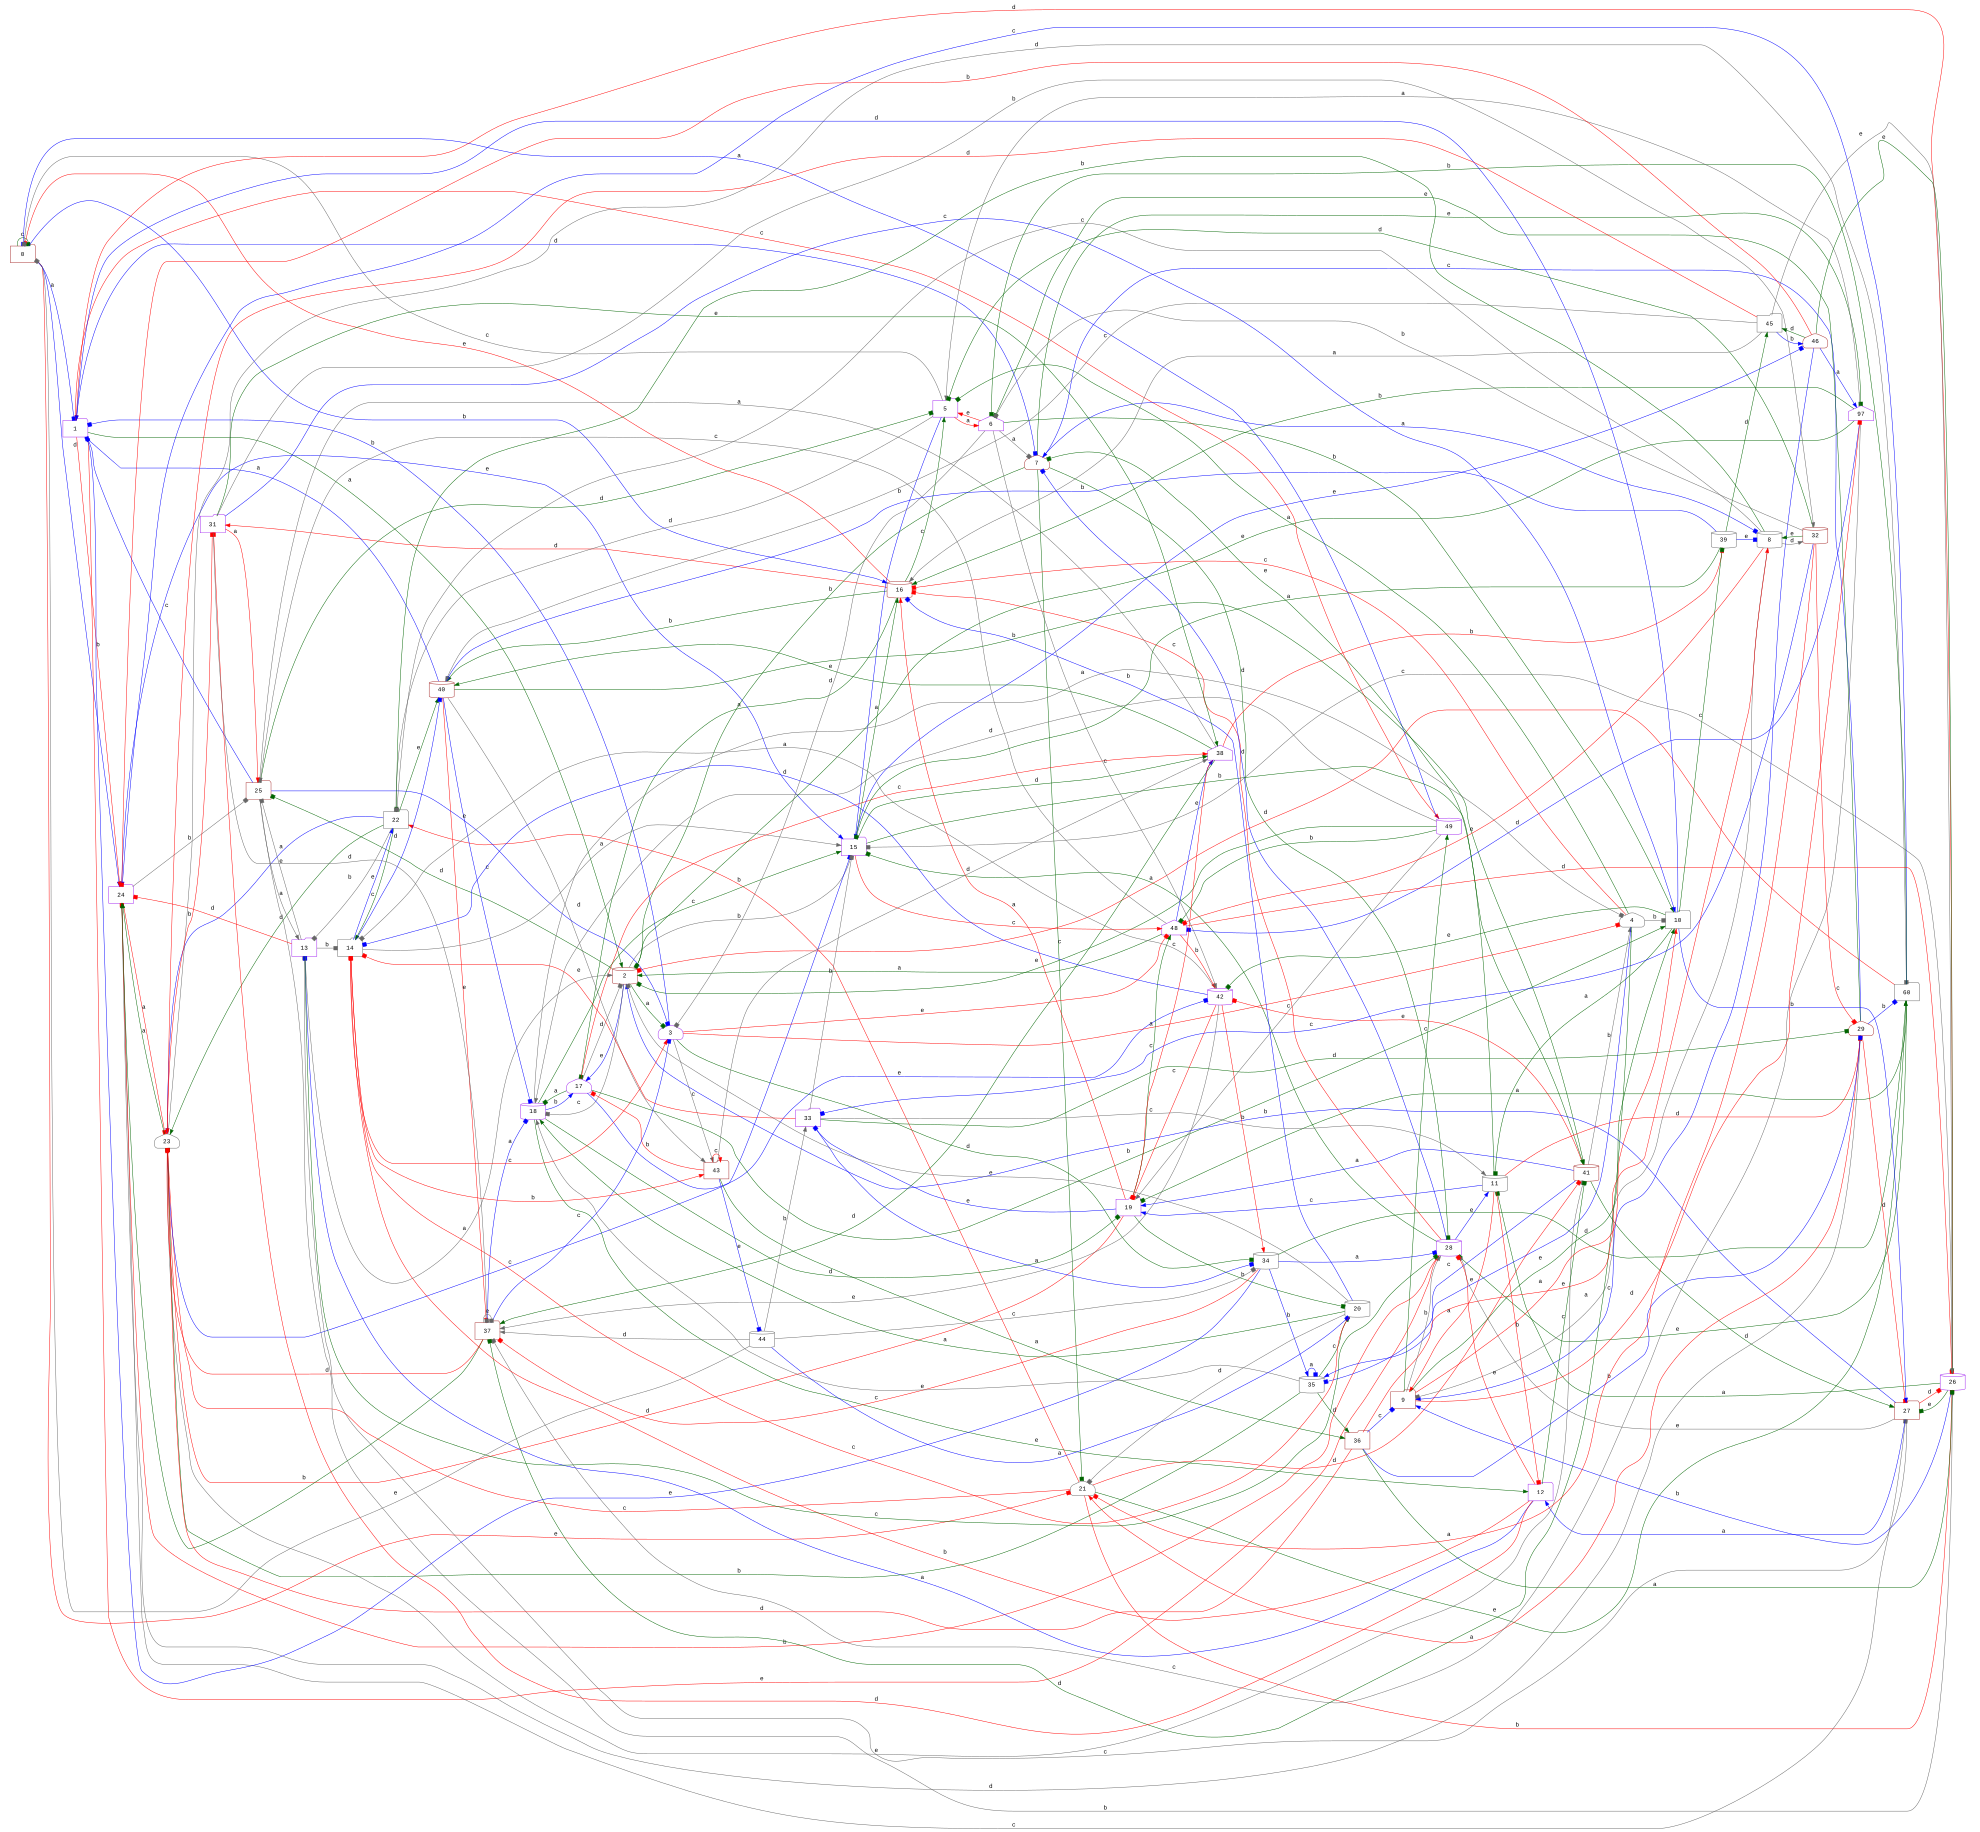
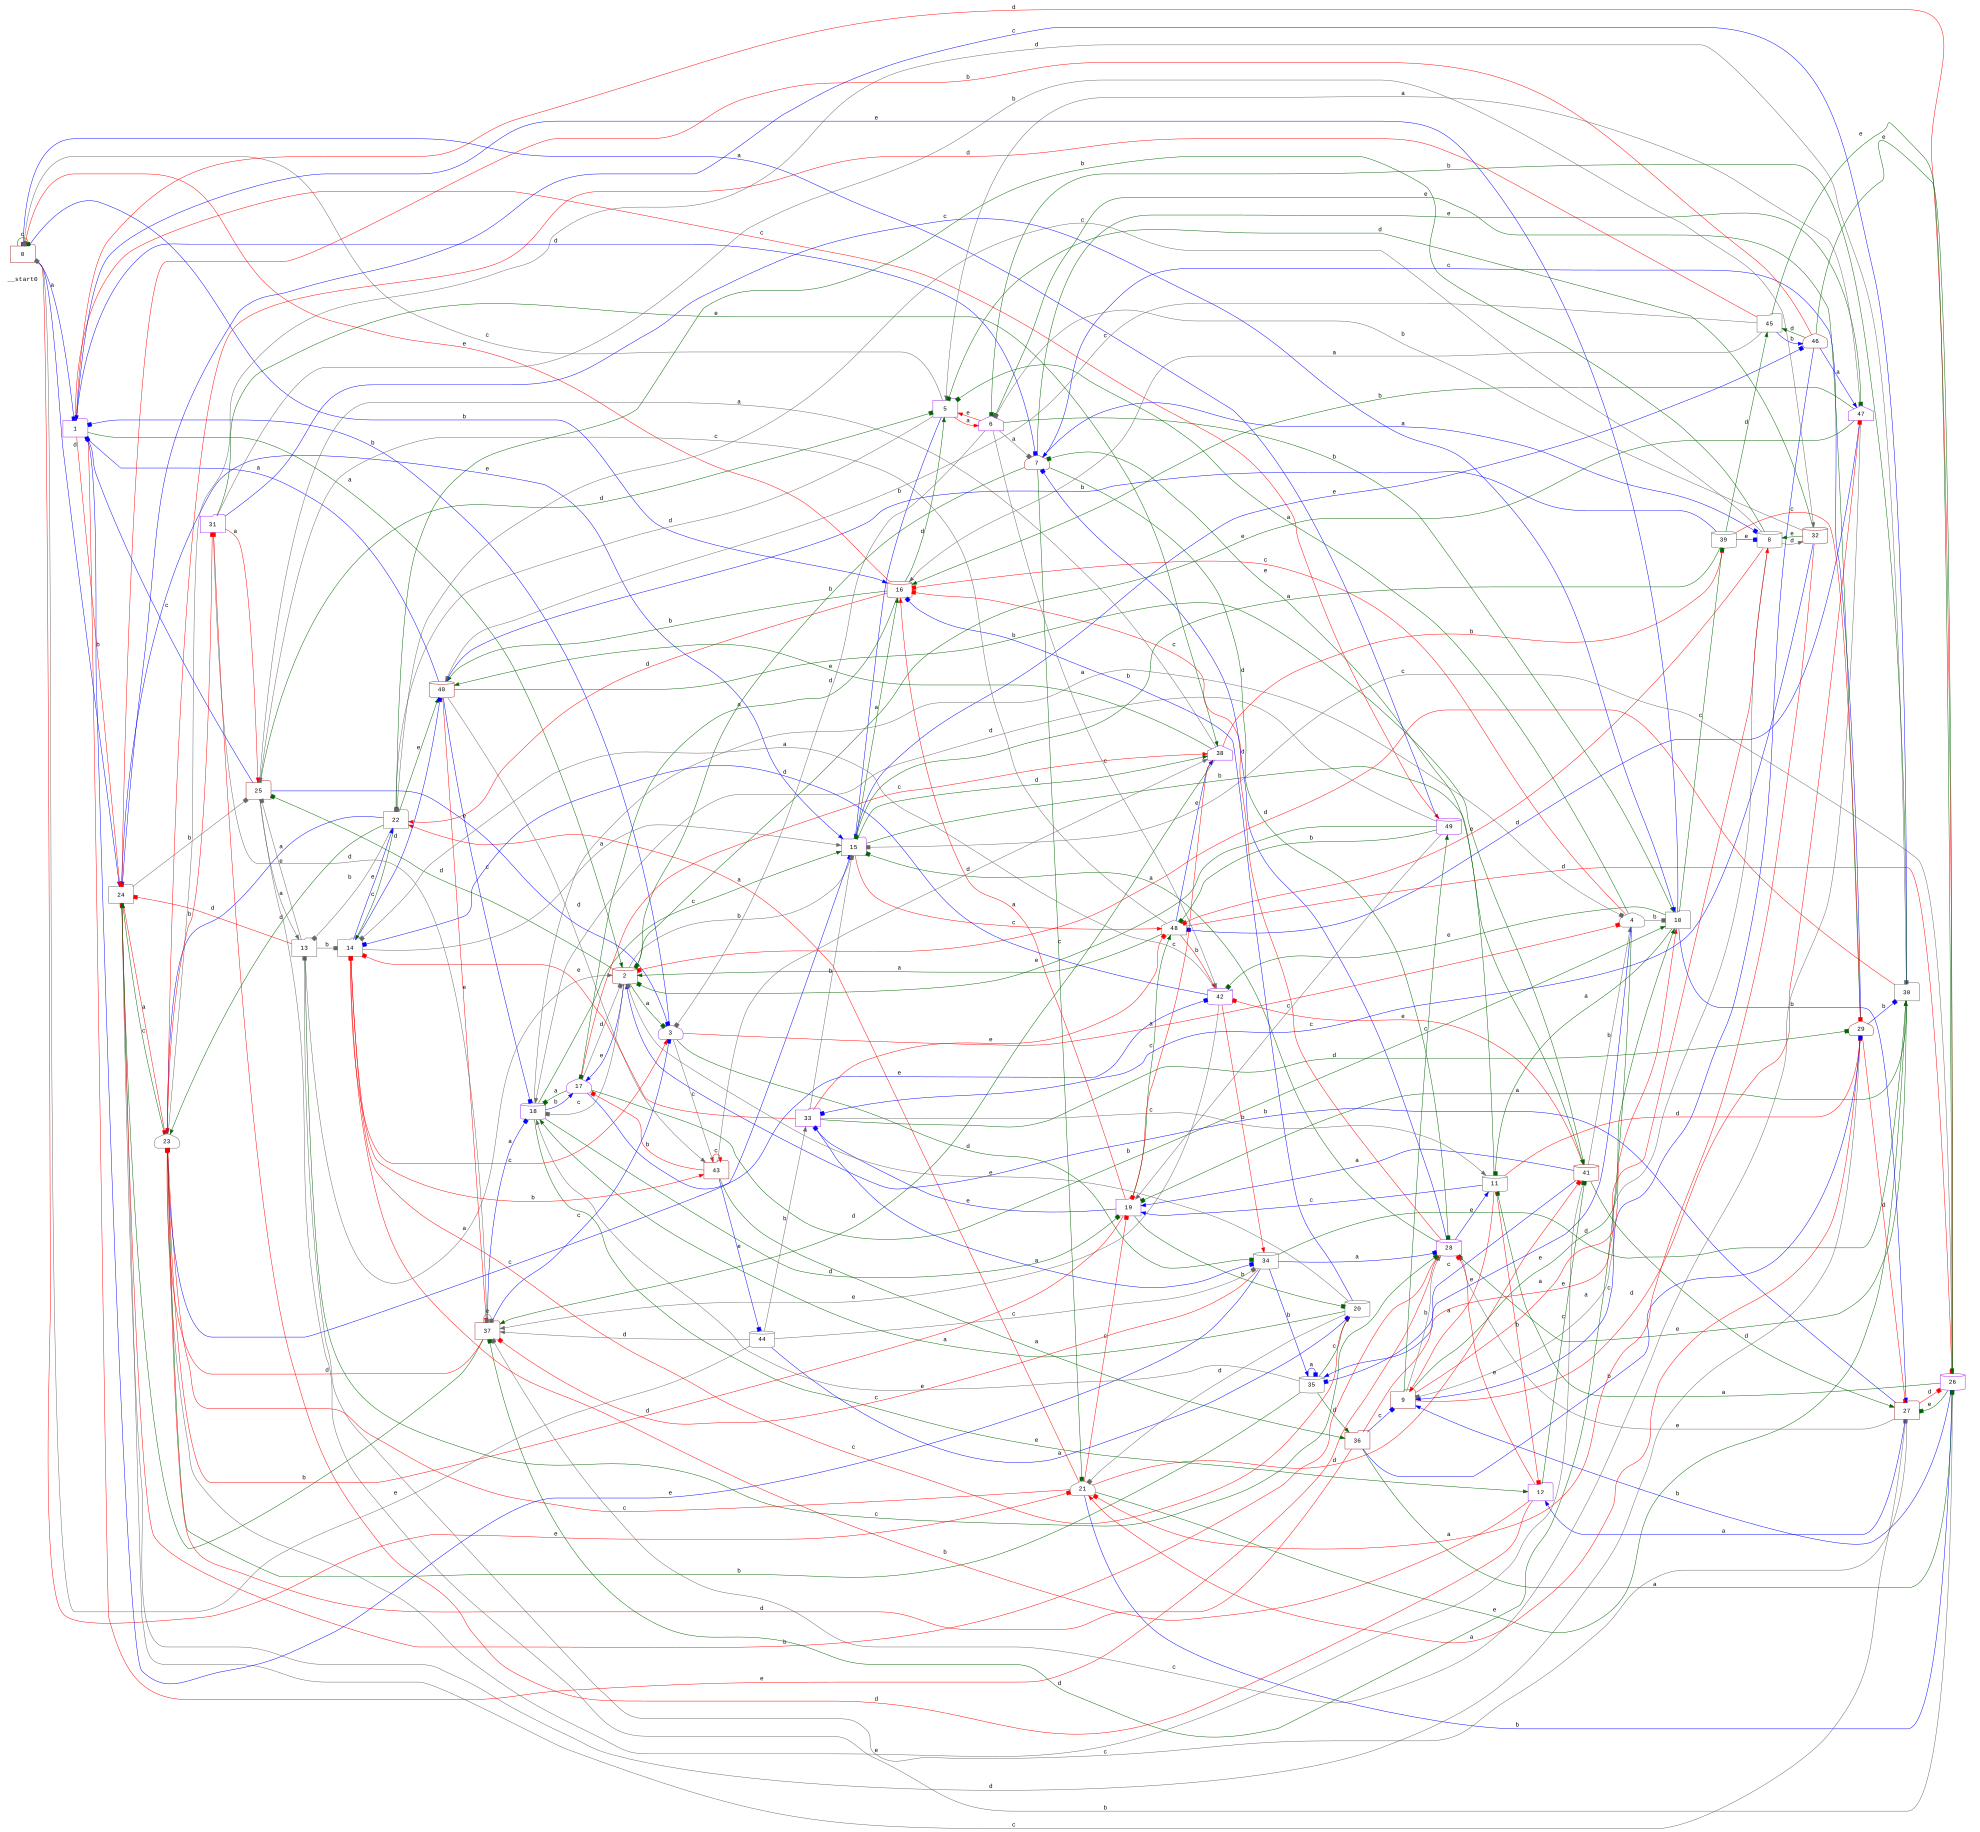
(877, 118) -> (877, 118)
none -> (23, 279)
(1861, 414) -> (1861, 414)
(922, 531) -> (922, 531)
(559, 549) -> (629, 676)
(1947, 622) -> (1947, 622)
(1821, 784) -> (1838, 572)
(739, 880) -> (739, 880)
(121, 895) -> (121, 895)
(1174, 928) -> (1174, 928)
(304, 948) -> (304, 948)
(1907, 993) -> (1907, 993)
(938, 1013) -> (1034, 1042)
(144, 1031) -> (144, 1031)
(1175, 1100) -> (1104, 1357)
(764, 1527) -> none
(1616, 1729) -> (1616, 1729)
